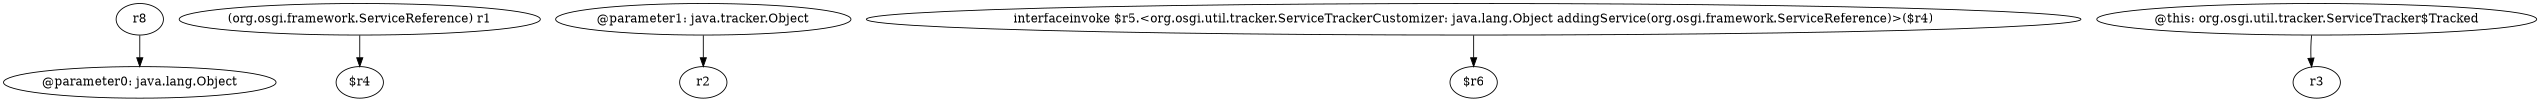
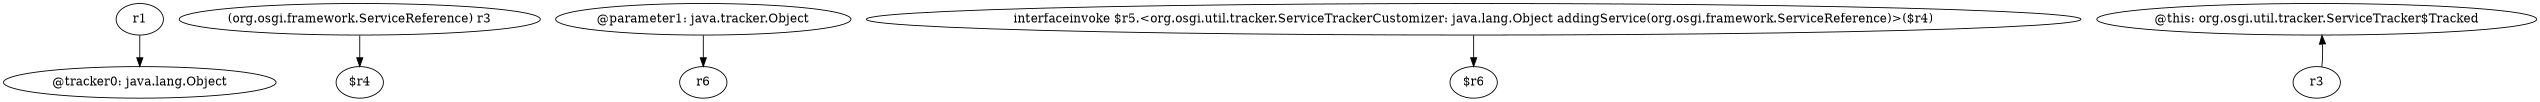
(140, 19) -> (140, 19)
(360, 19) -> (360, 19)
(2311, 47) -> (2323, 56)
(140, 82) -> (140, 82)
(703, 82) -> (703, 82)
